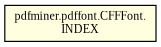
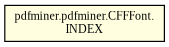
(80, 23) -> (85, 23)
